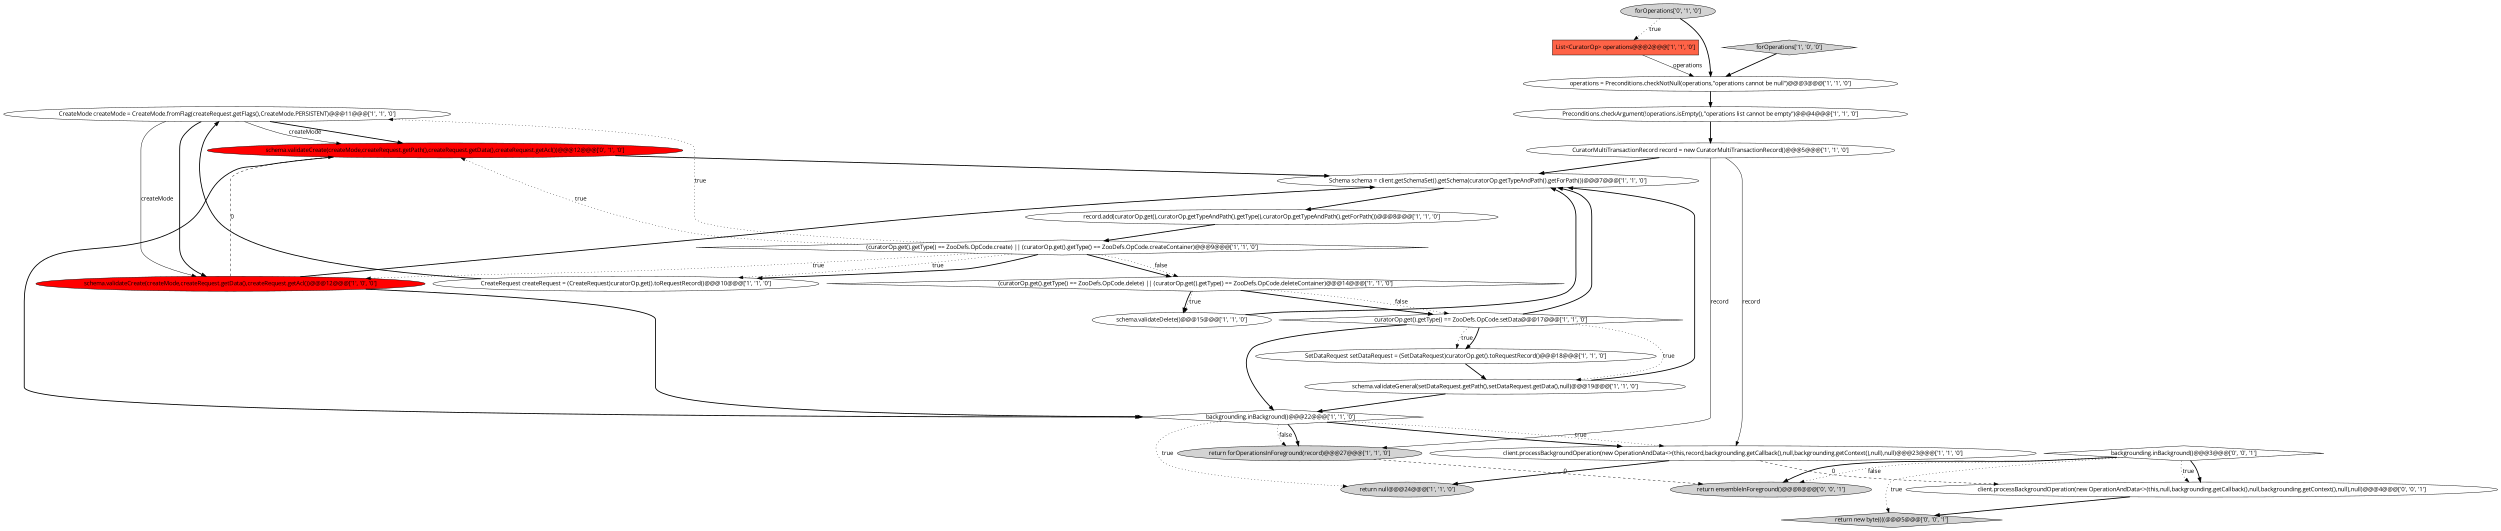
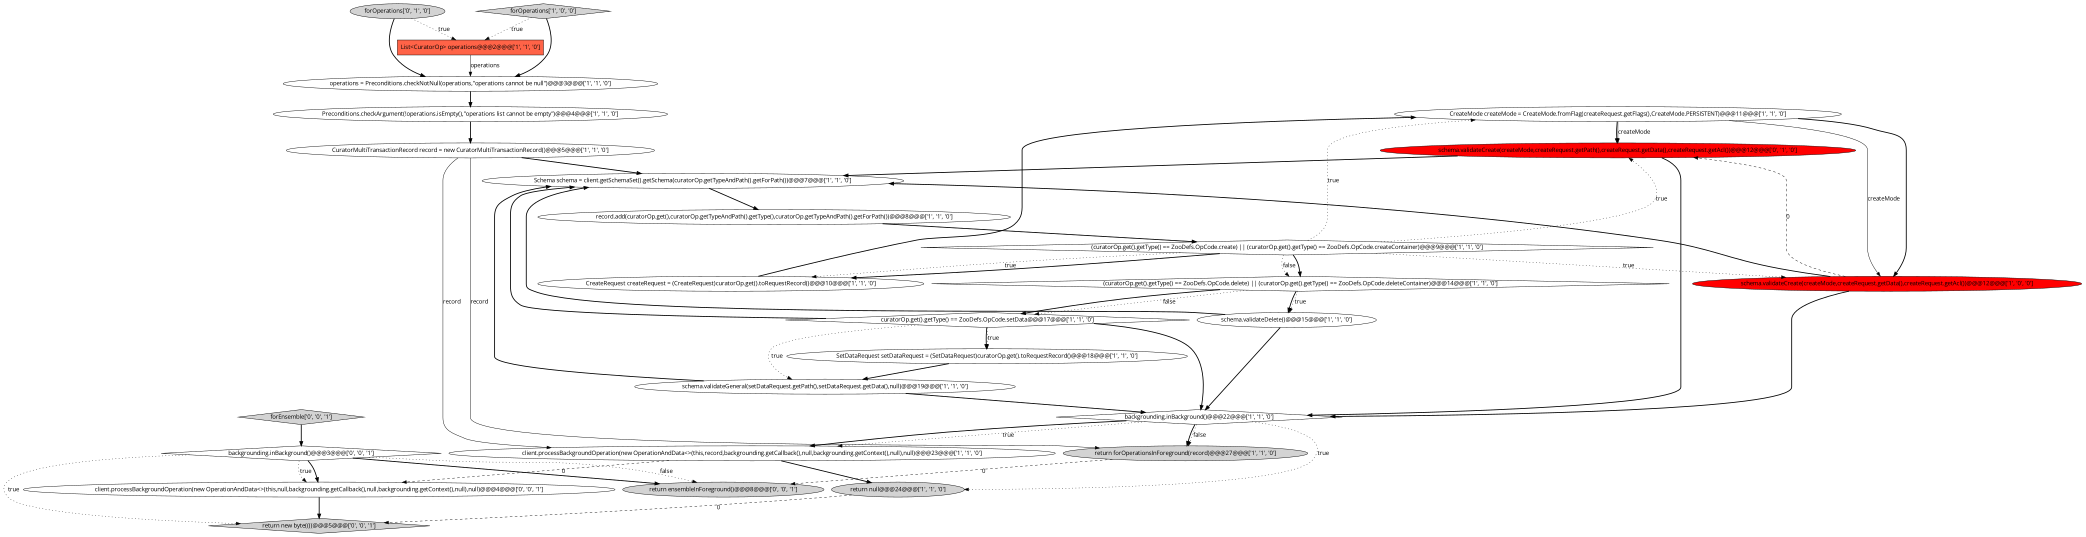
none -> (510, 28)
none -> (1244, 367)
none -> (301, 417)
none -> (620, 511)
